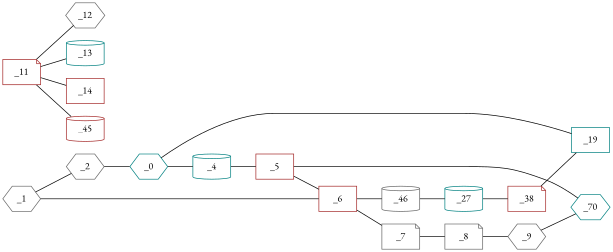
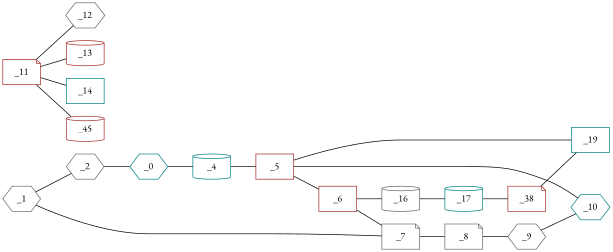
(85, 53) -> (85, 53)
(85, 91) -> (85, 91)
(362, 113) -> (432, 140)
(180, 199) -> (207, 234)
(401, 199) -> (401, 199)
(464, 199) -> (464, 199)
(590, 207) -> (590, 207)
